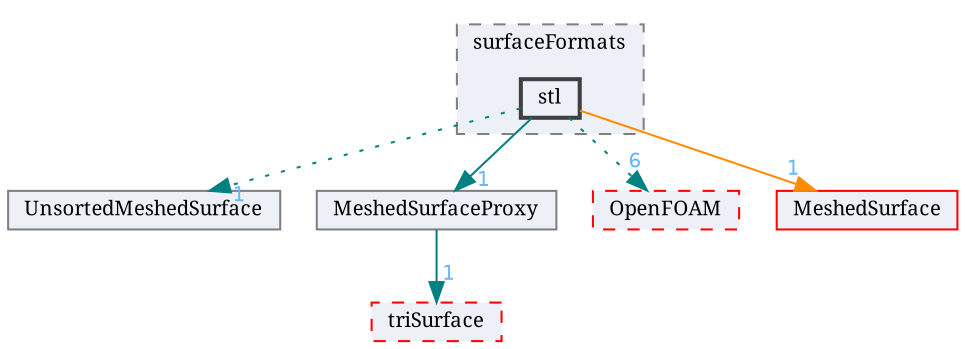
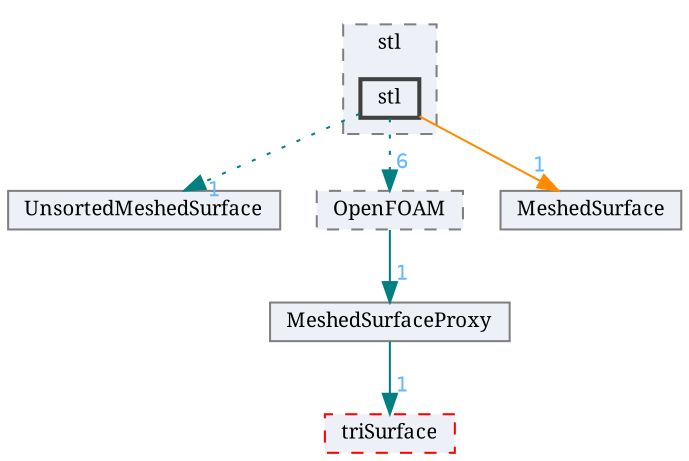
(550, 44) -> (390, 44)
(501, 147) -> (390, 256)
(666, 210) -> (390, 210)
(867, 210) -> (591, 210)
